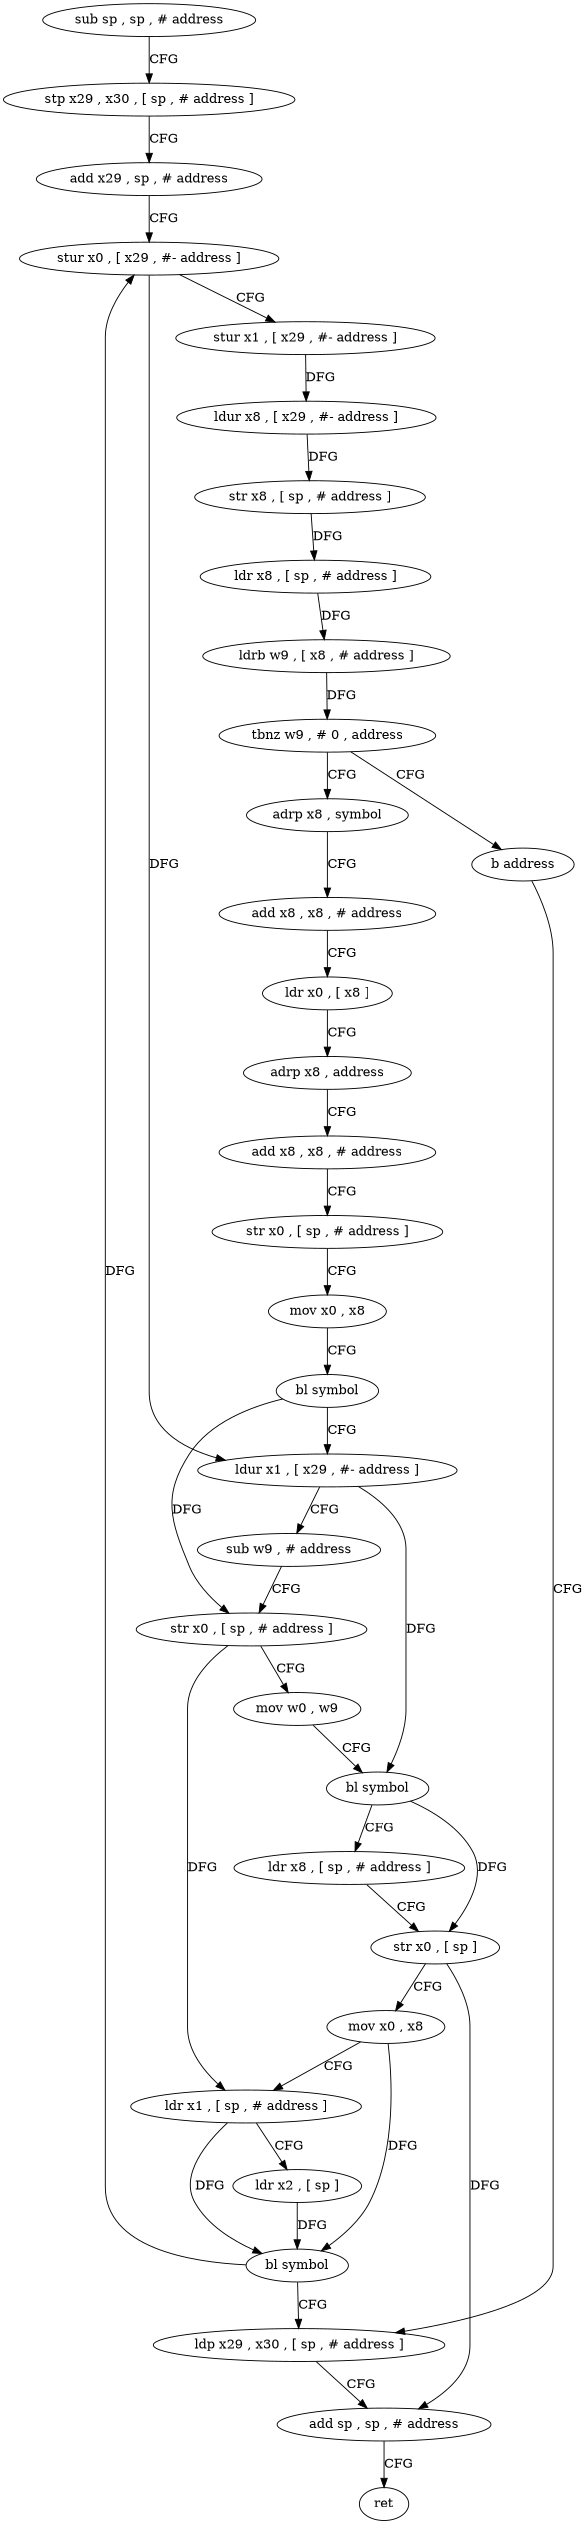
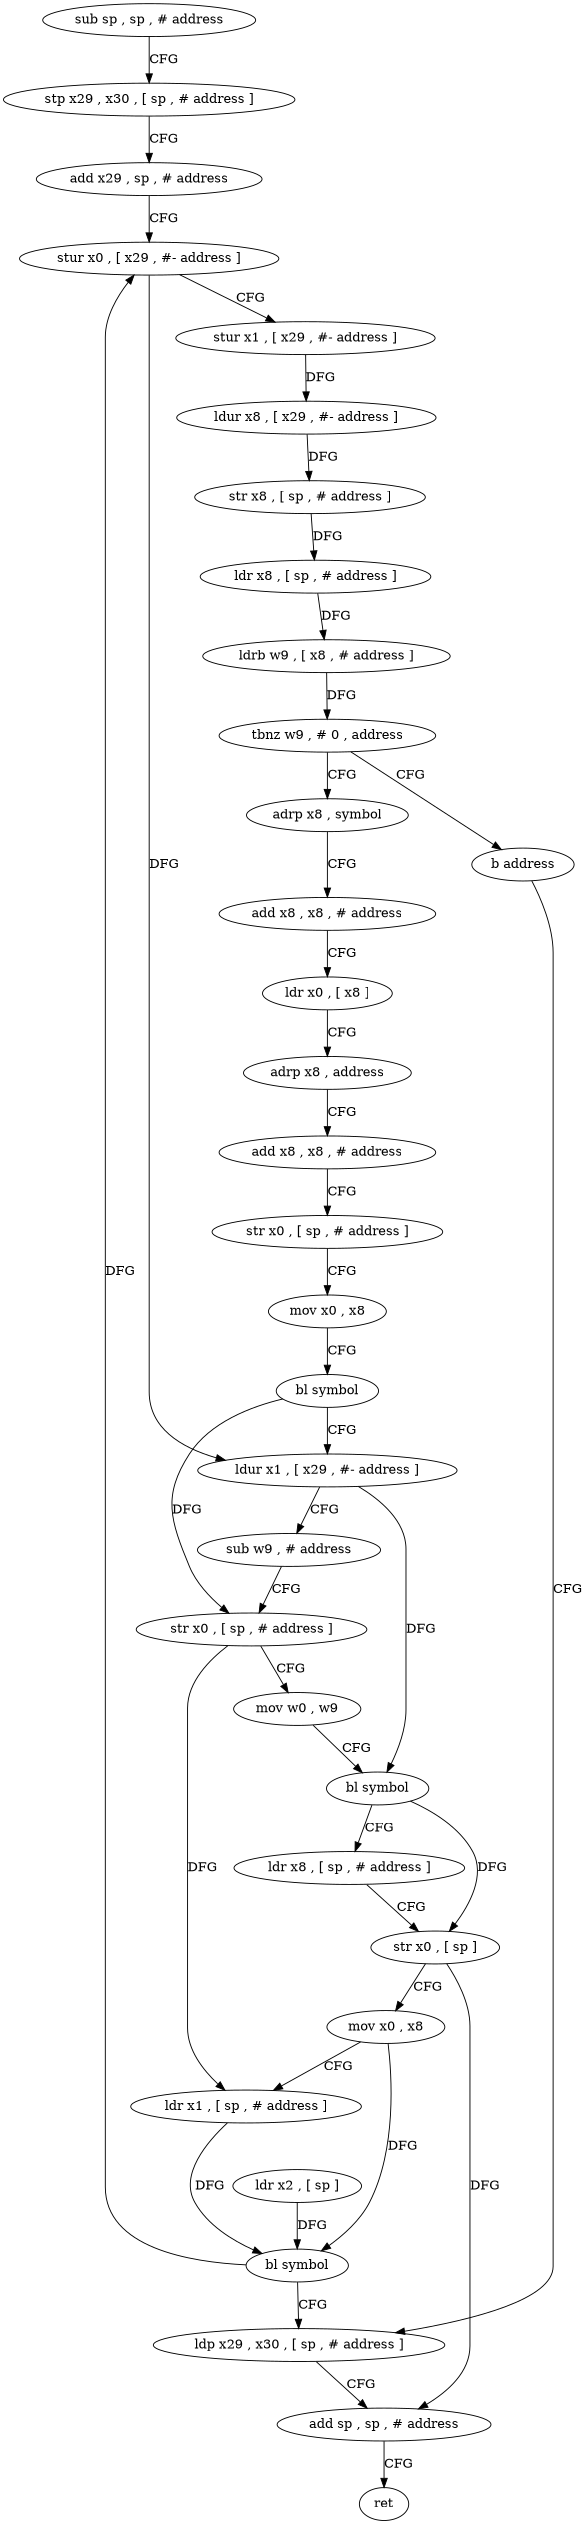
(269, 2143) -> none
